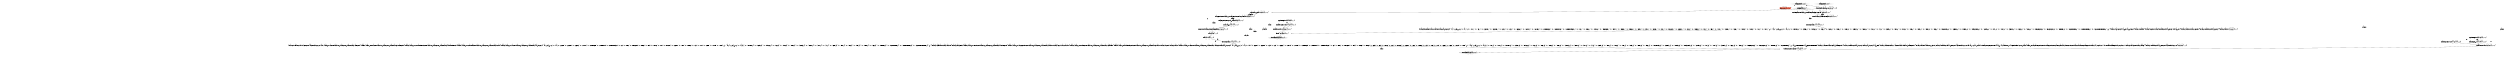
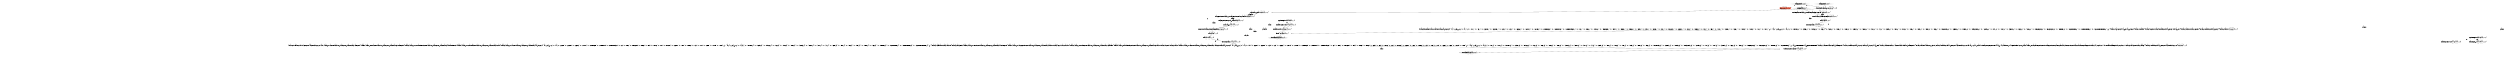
none -> (1825, 21)
(2486, 46) -> none
